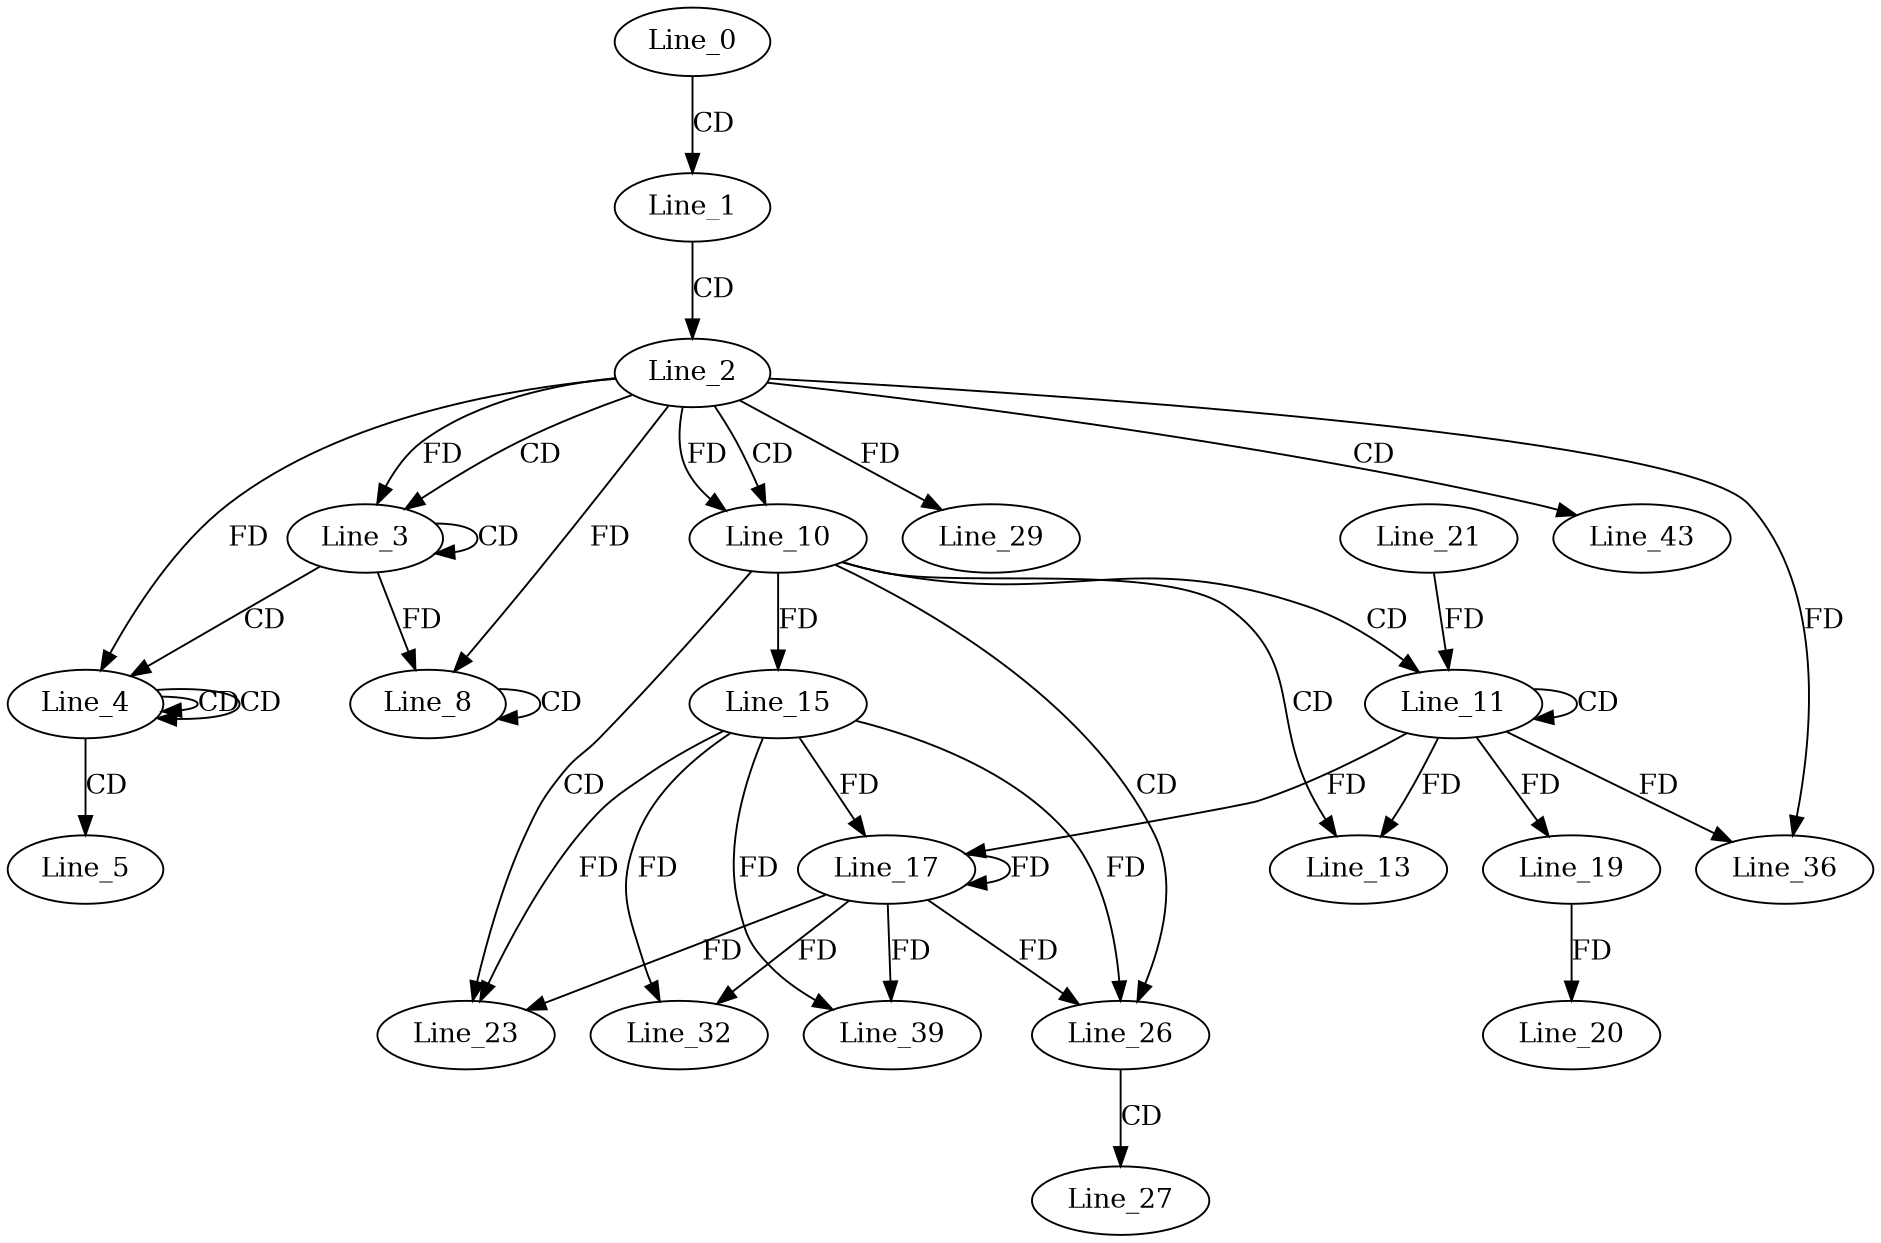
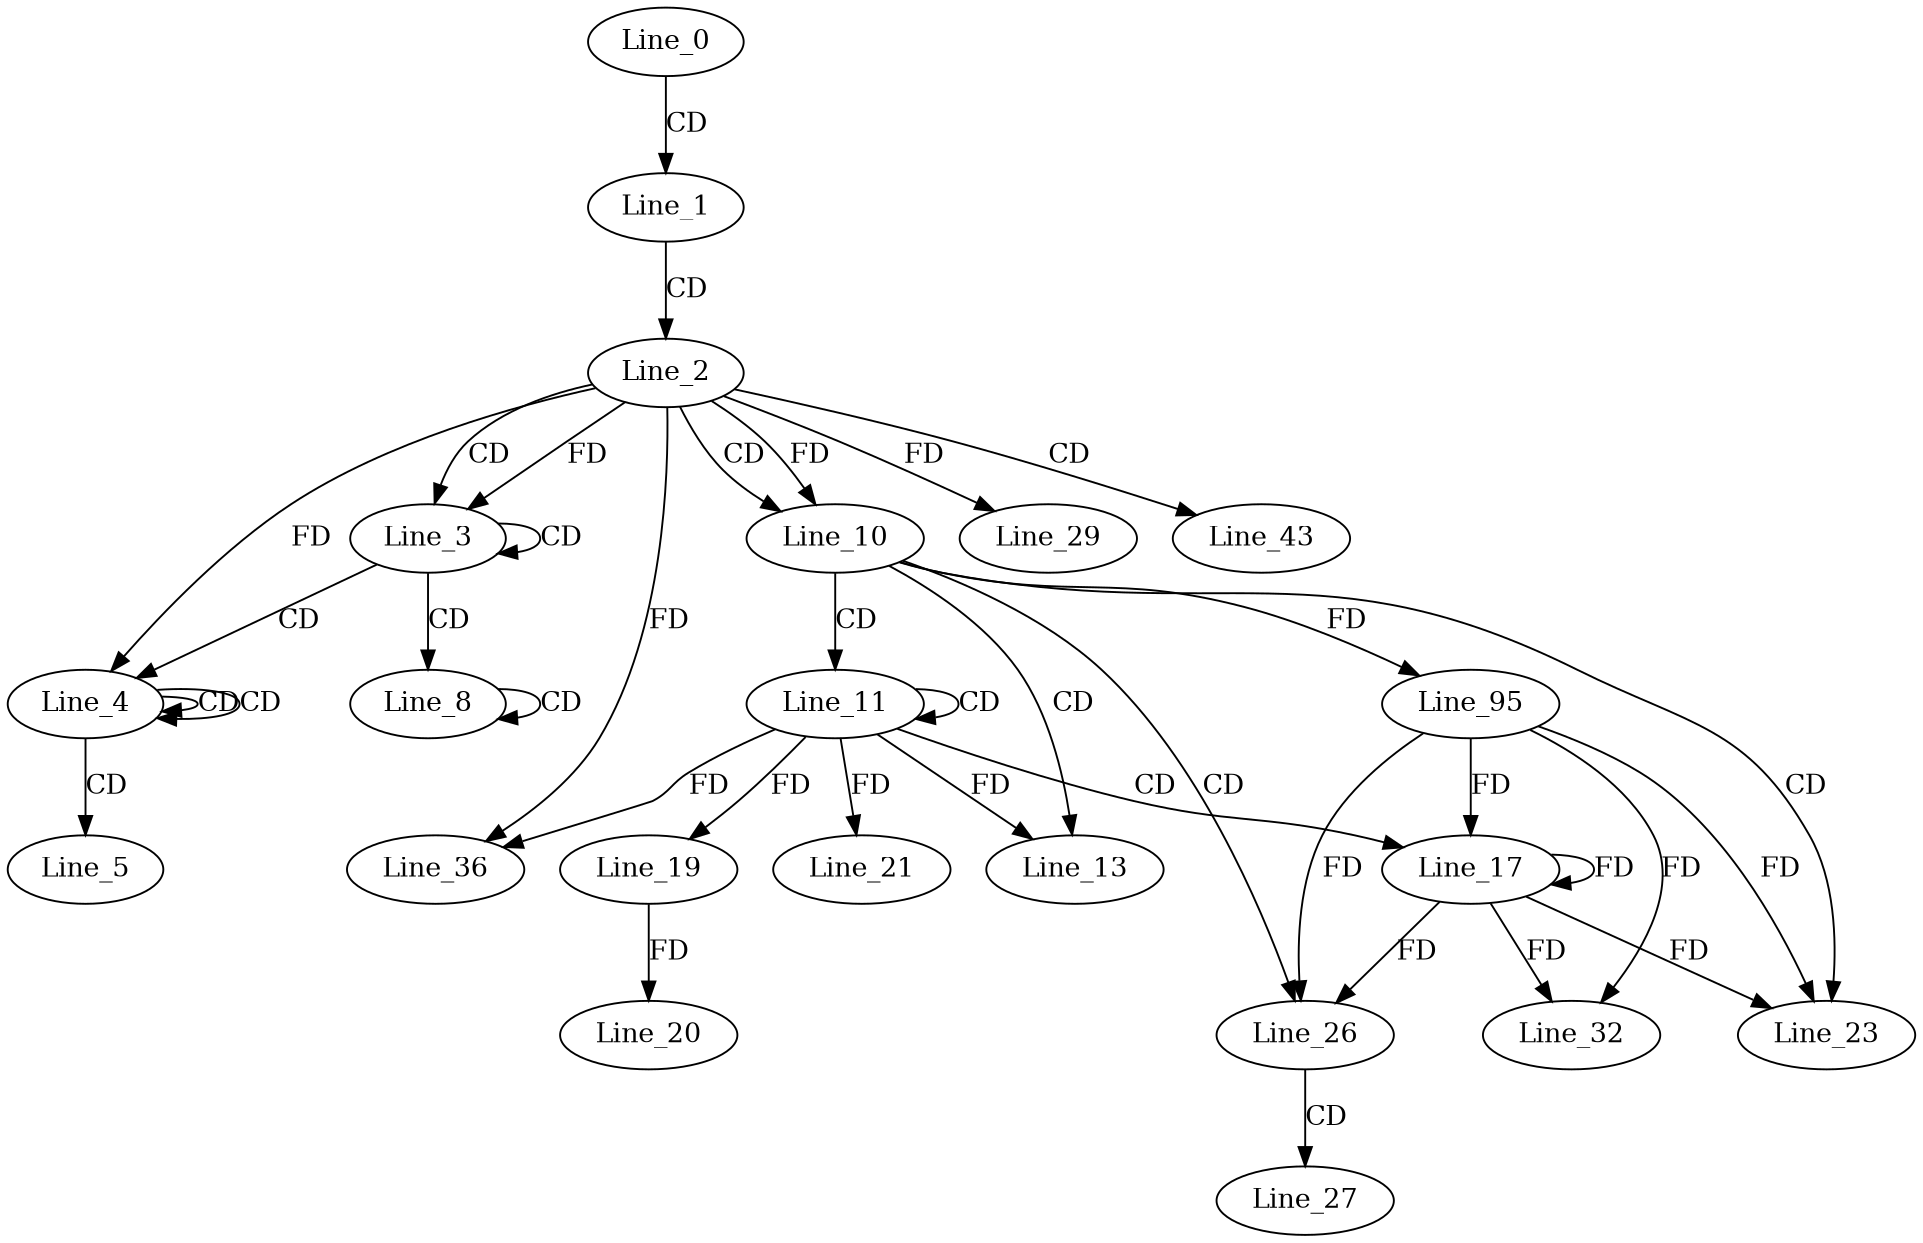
(569, 532) -> none
(1440, 612) -> (847, 777)
(422, 621) -> (449, 621)
(778, 704) -> (1471, 704)
(1347, 787) -> (1155, 787)
(892, 1035) -> none
